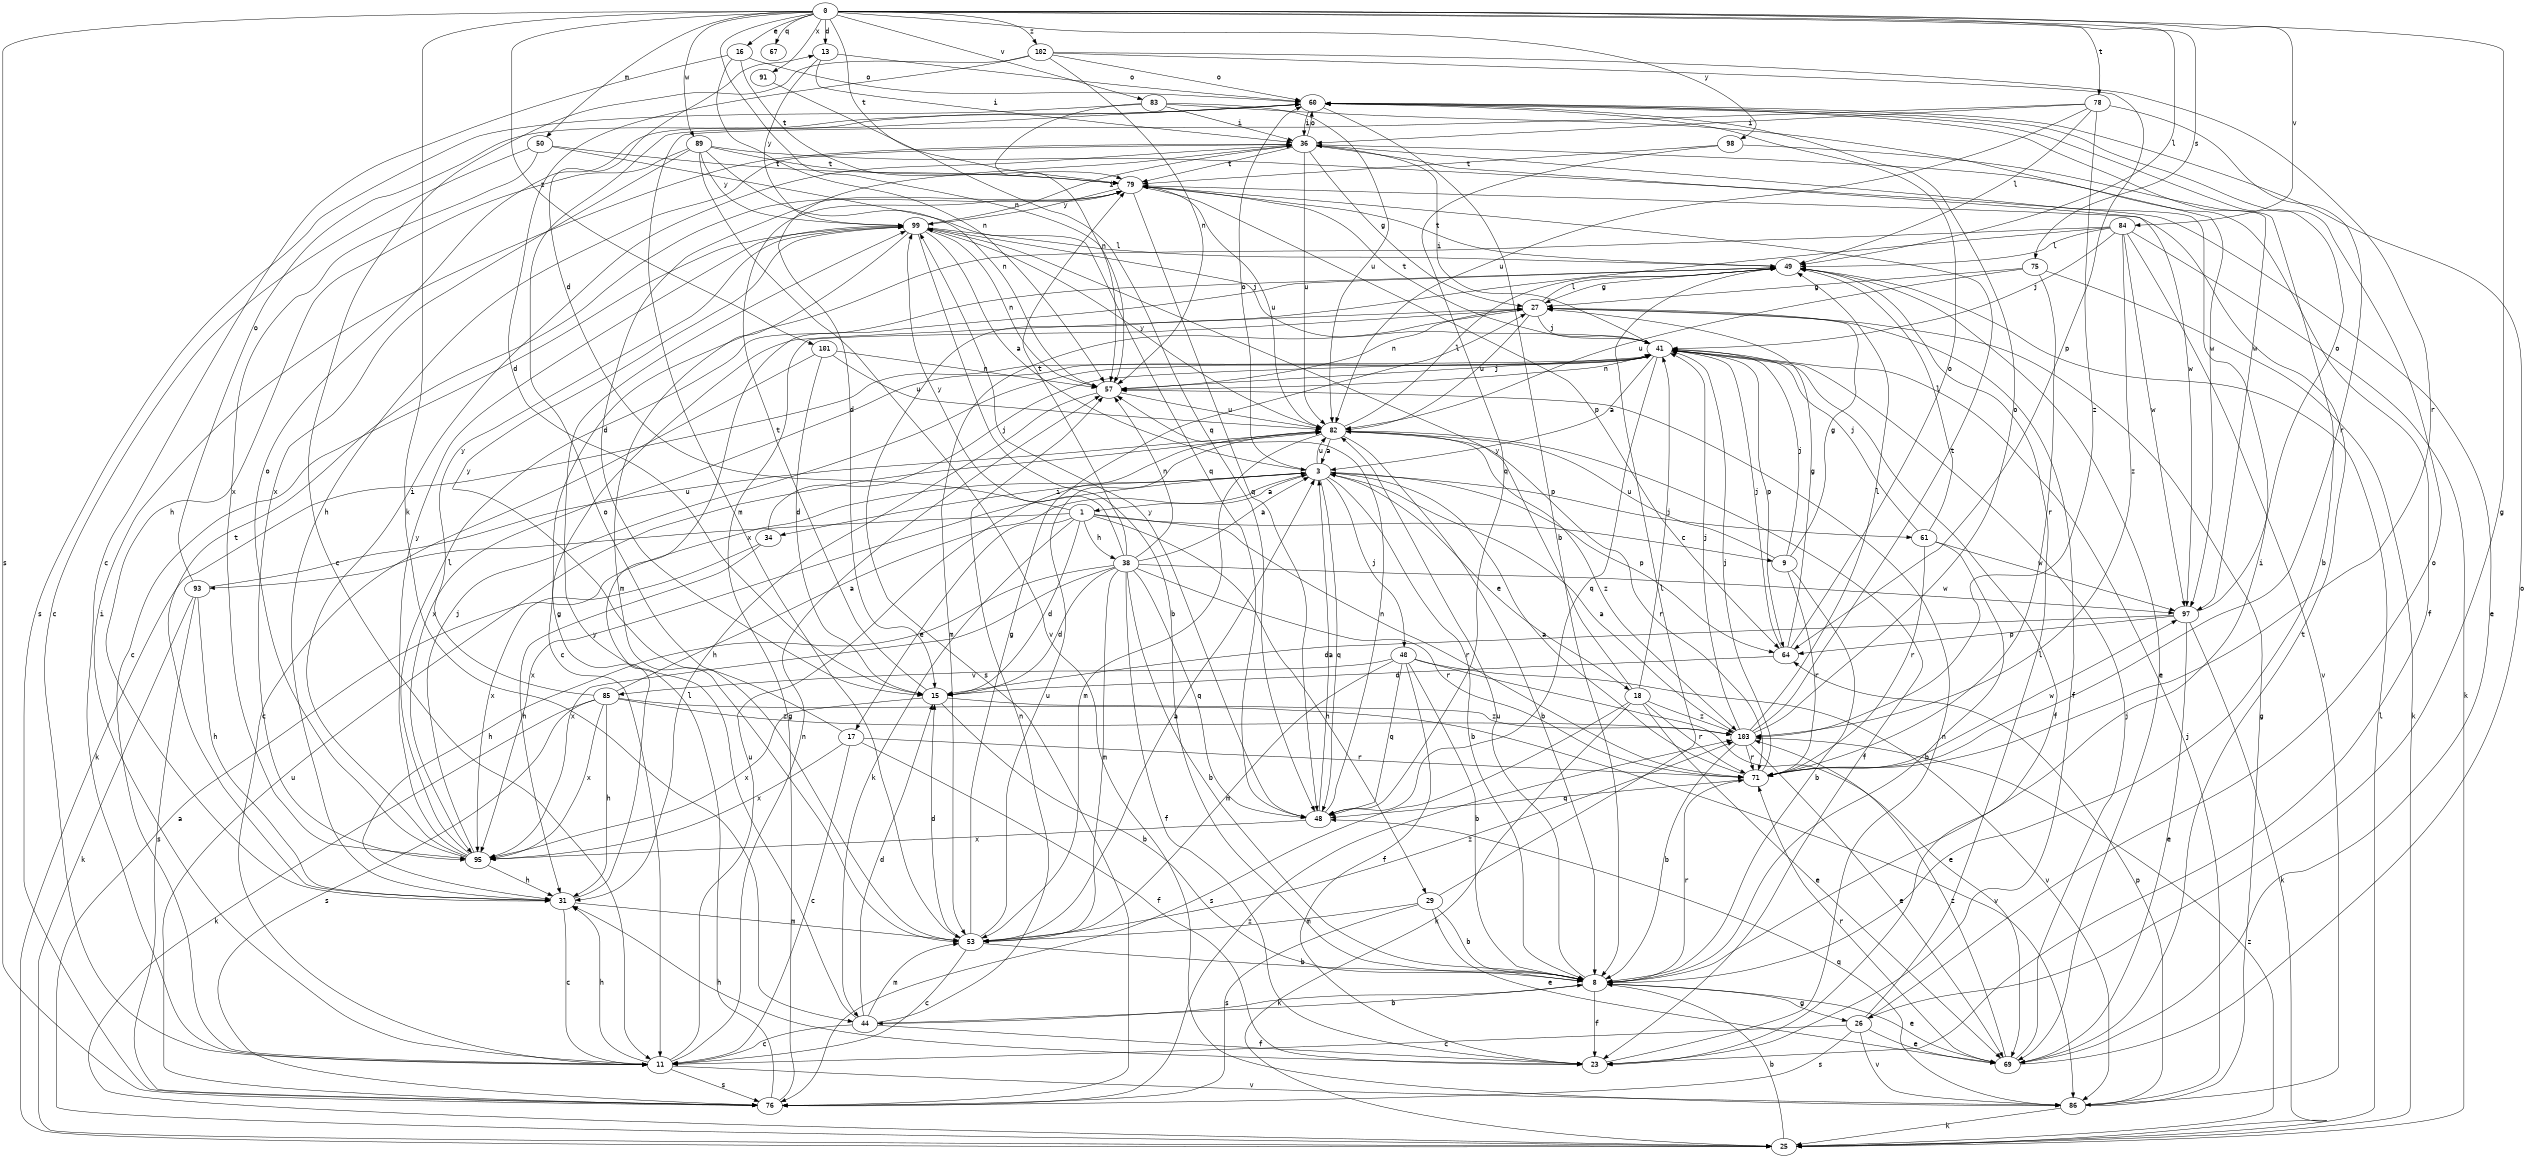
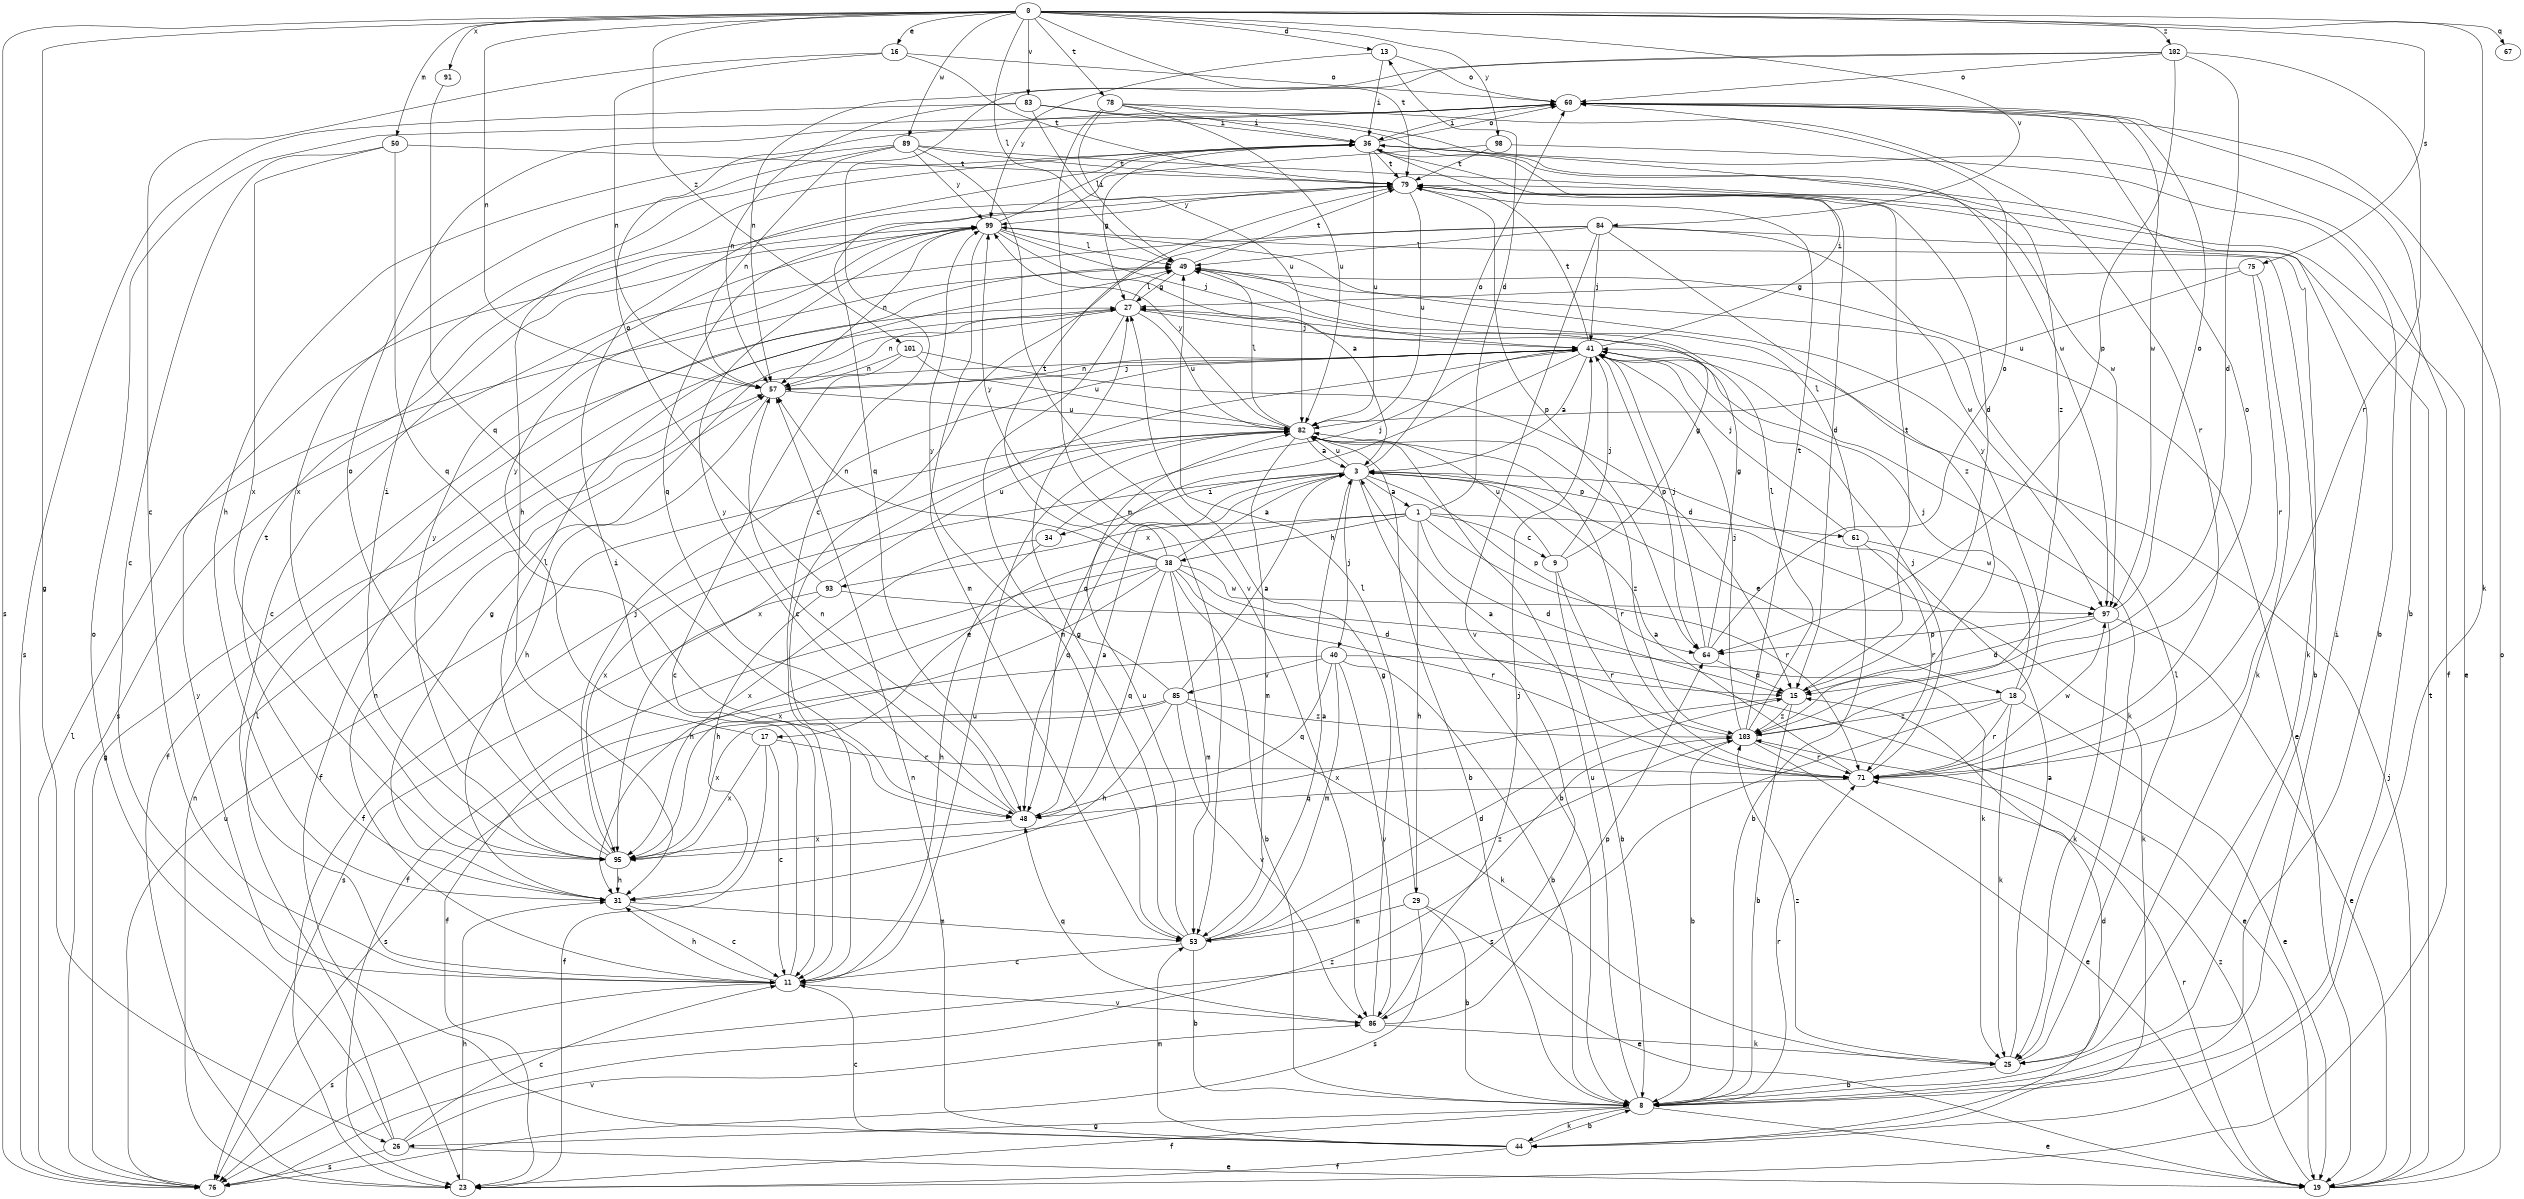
(530, 317) -> none
(532, 644) -> (938, 780)
(2008, 1065) -> (2317, 1188)
